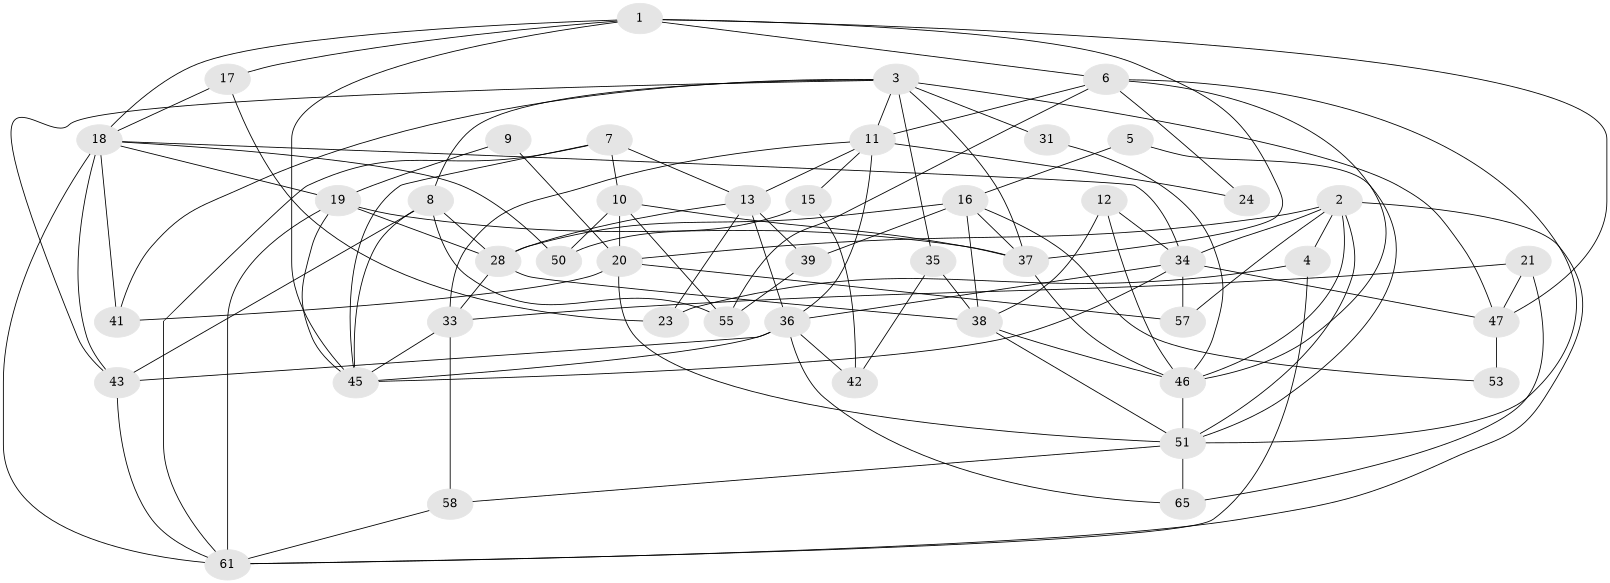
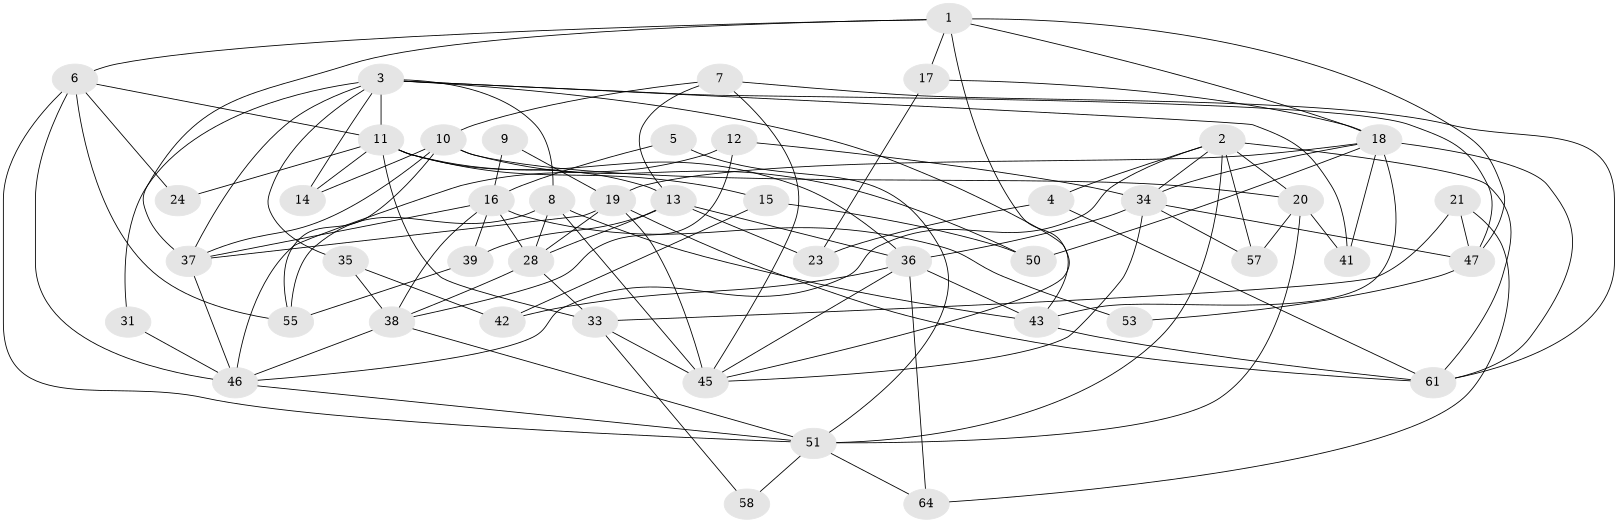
none -> (303, 201)
(564, 201) -> (498, 170)
(1183, 504) -> (927, 504)
(339, 535) -> none
